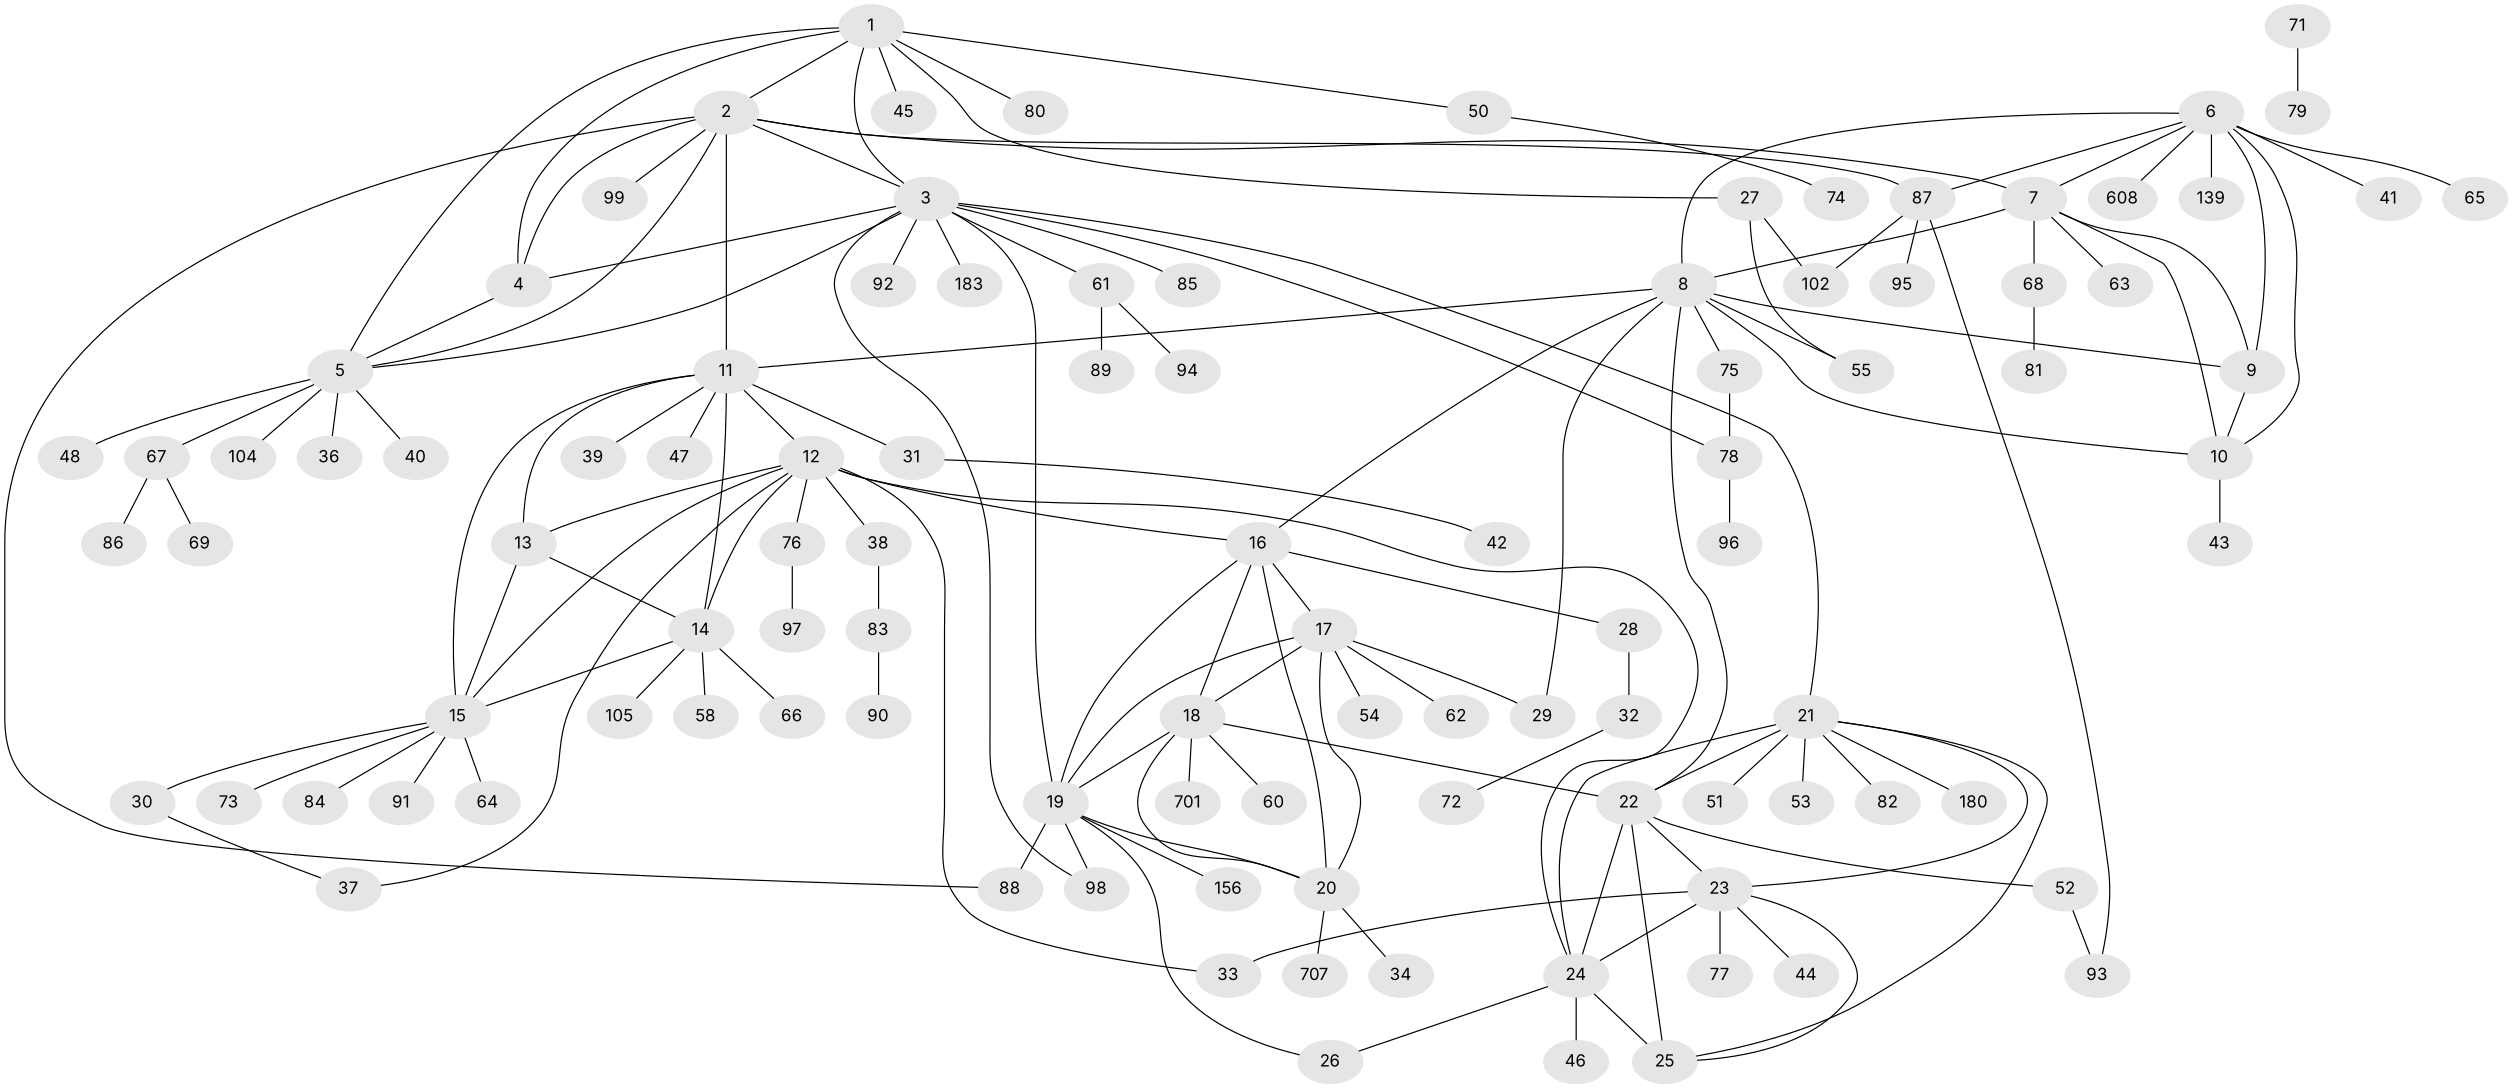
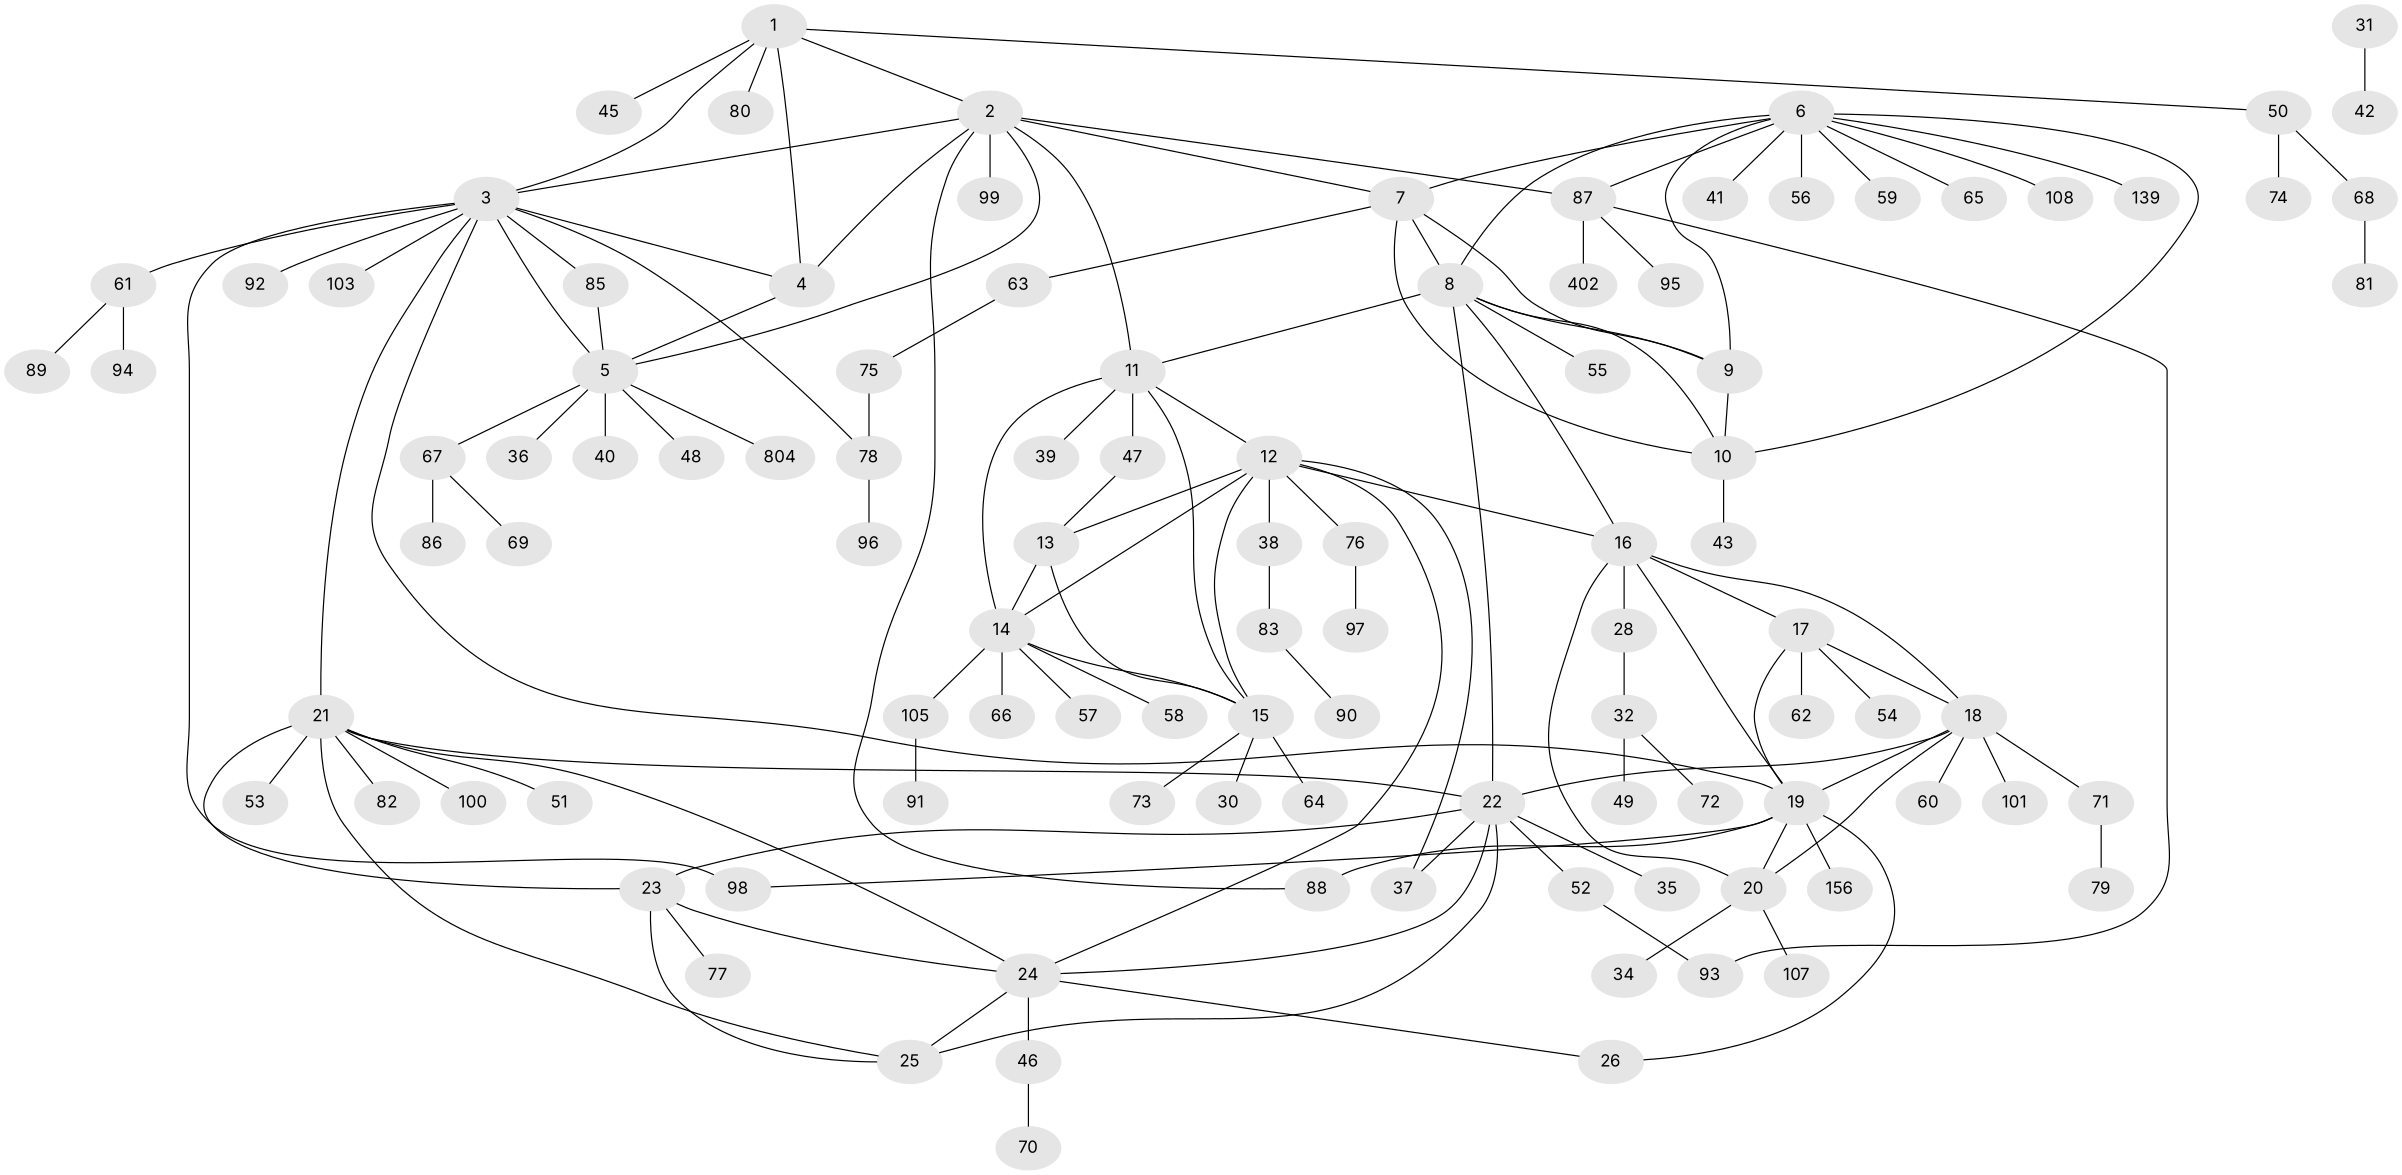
(546, 113) -> (601, 329)
(1750, 199) -> none
none -> (1802, 199)
none -> (1888, 199)
(2123, 199) -> (2060, 199)
(2034, 242) -> (2322, 156)
(970, 285) -> (342, 285)
(1816, 285) -> (1583, 285)
(1707, 328) -> (944, 328)
(576, 415) -> (1090, 501)
(819, 415) -> none
(243, 458) -> (780, 458)
none -> (1088, 717)
(1543, 717) -> none
(430, 760) -> (916, 760)
none -> (2038, 760)
(1344, 762) -> none
(315, 803) -> none
(1188, 803) -> (2015, 803)
none -> (1624, 803)
(1974, 803) -> (473, 803)
(221, 839) -> (1452, 842)
none -> (1667, 889)
(1229, 976) -> none
(1315, 976) -> (1797, 976)
(1806, 976) -> none
none -> (1028, 1148)
